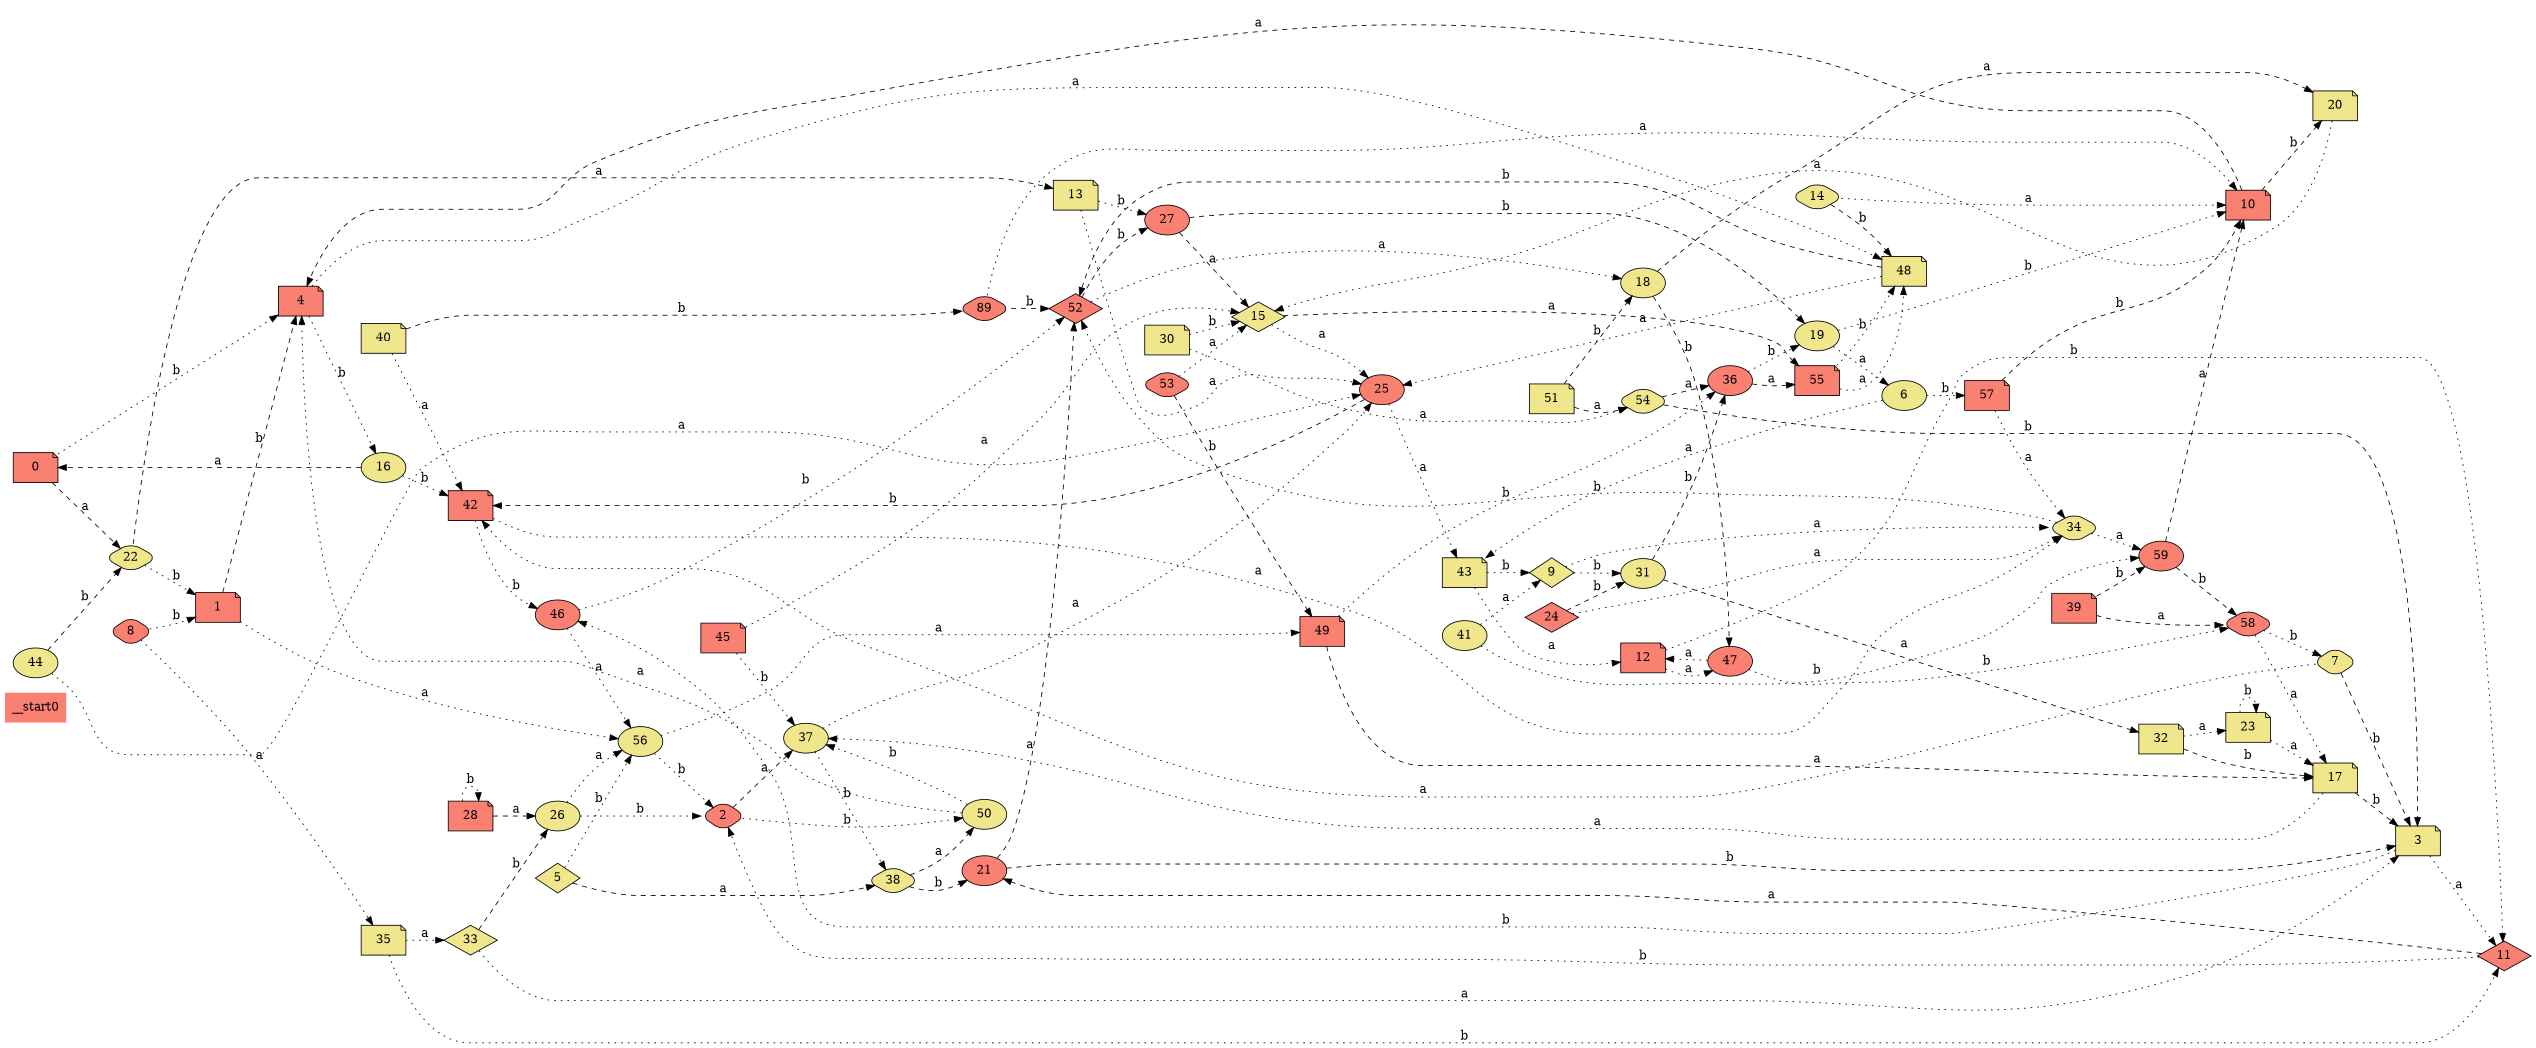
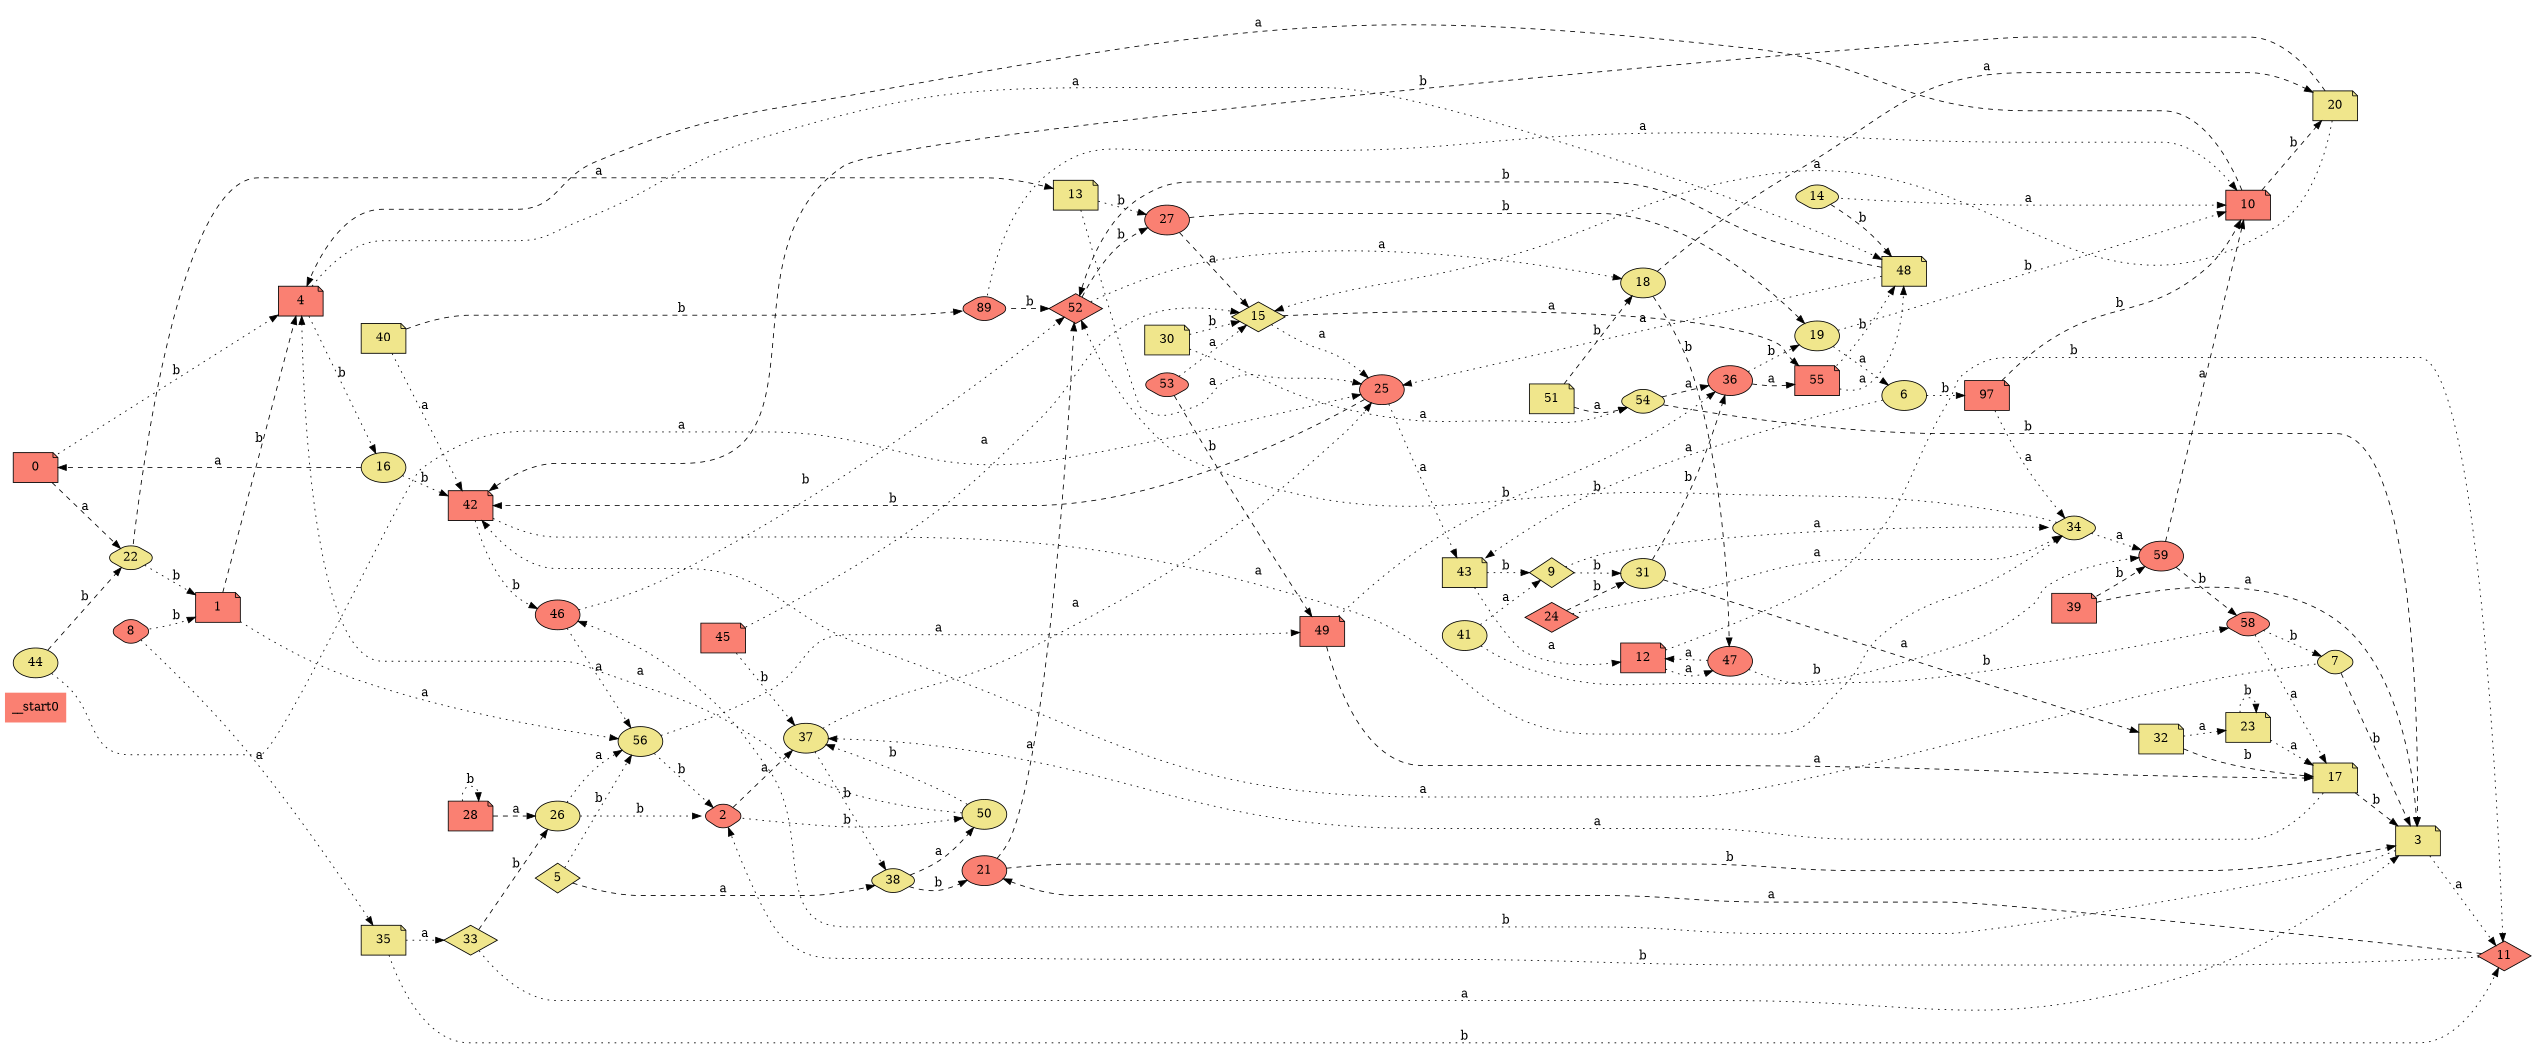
none -> (1314, 100)
(1987, 396) -> (1987, 396)
(2155, 624) -> (2324, 613)
